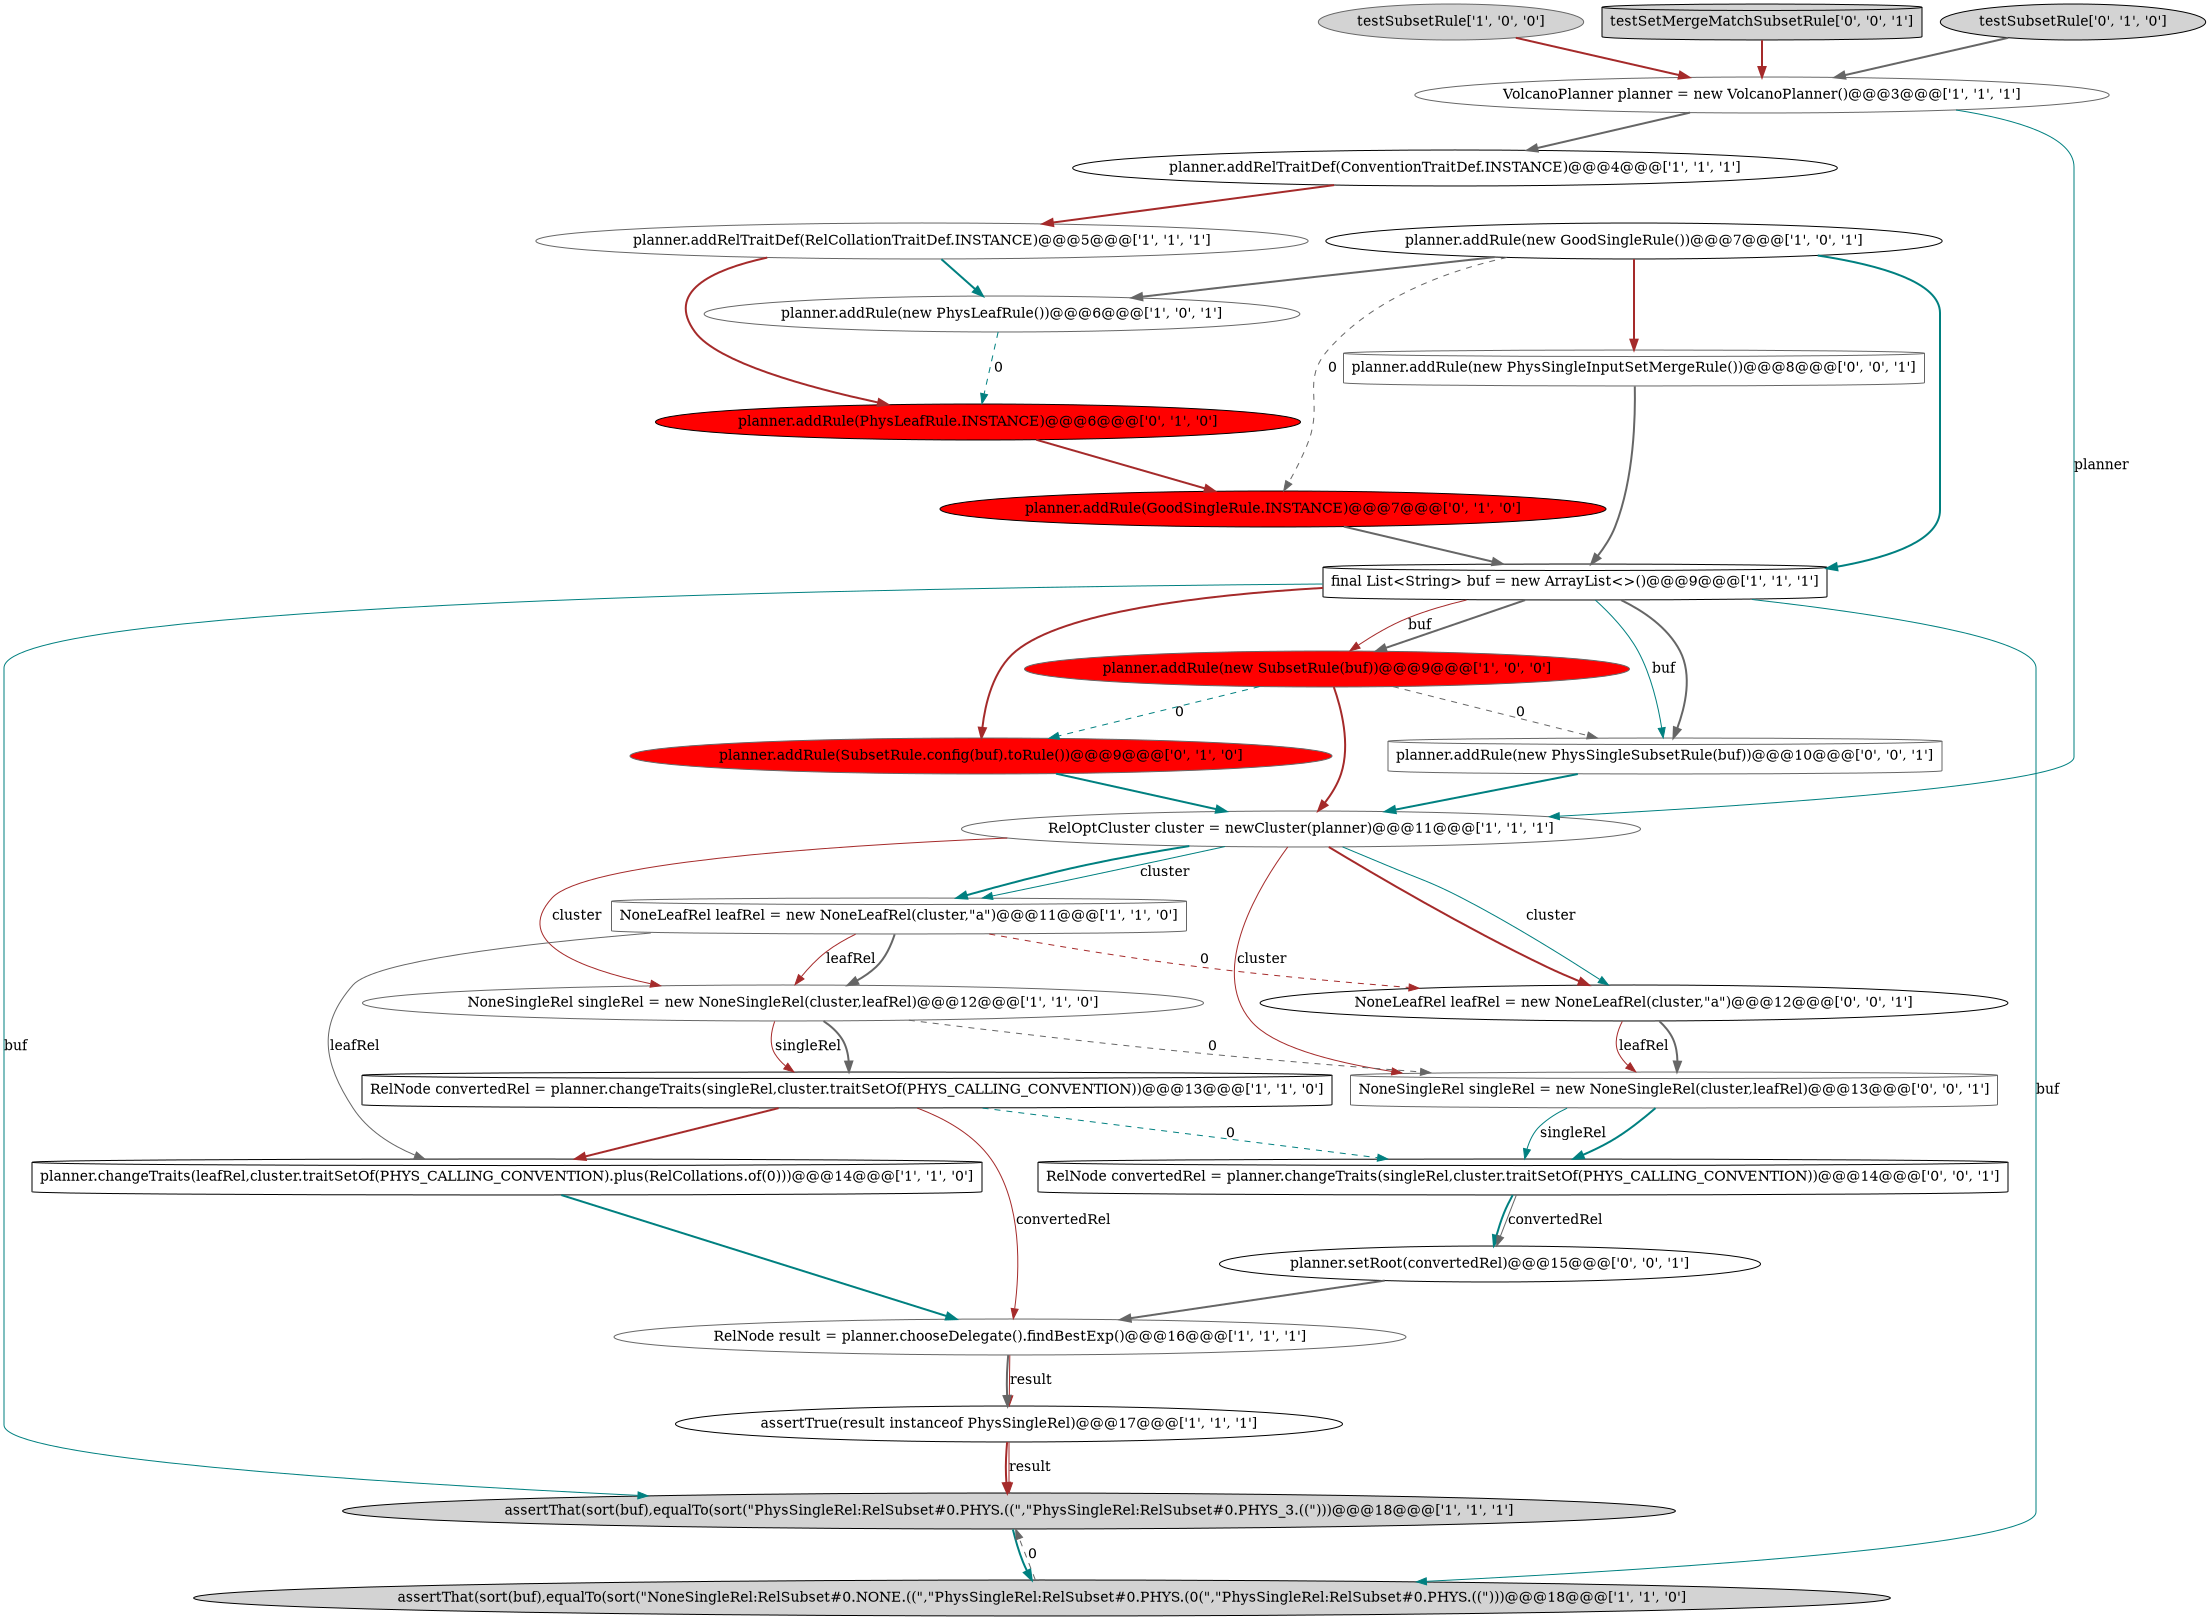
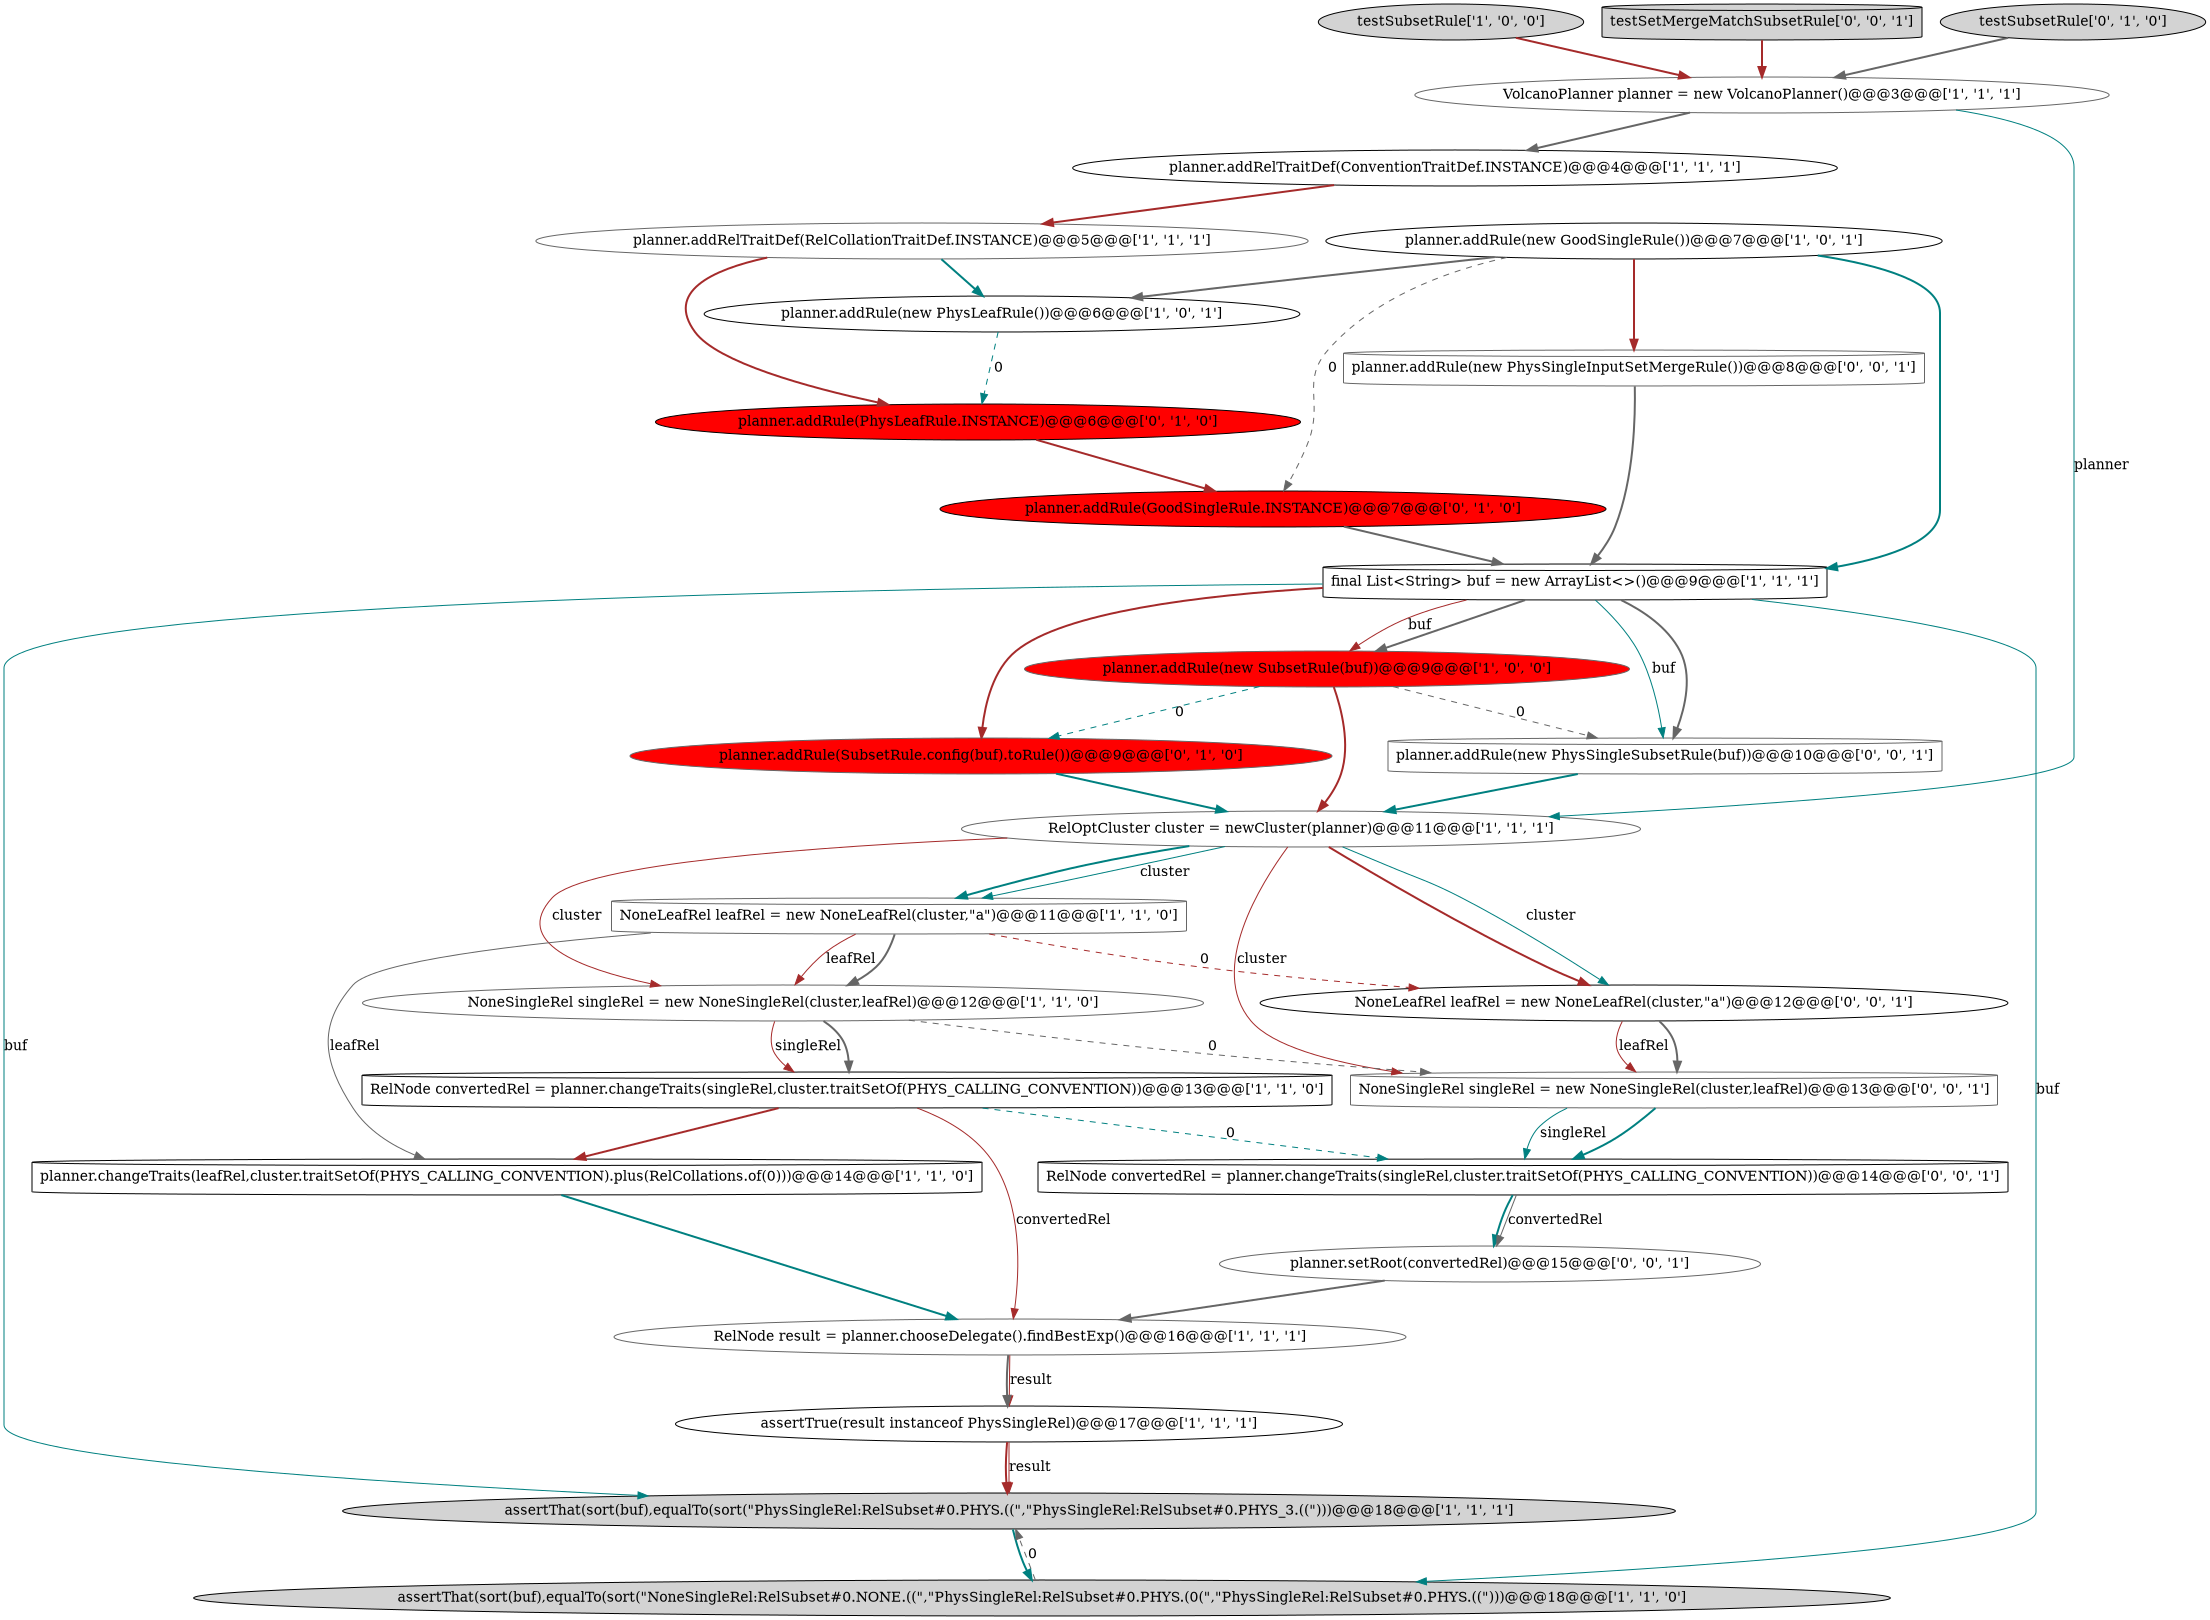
(1451, 22) -> (1451, 22)
(1002, 314) -> (1002, 314)
(1490, 1264) -> (1490, 1264)
